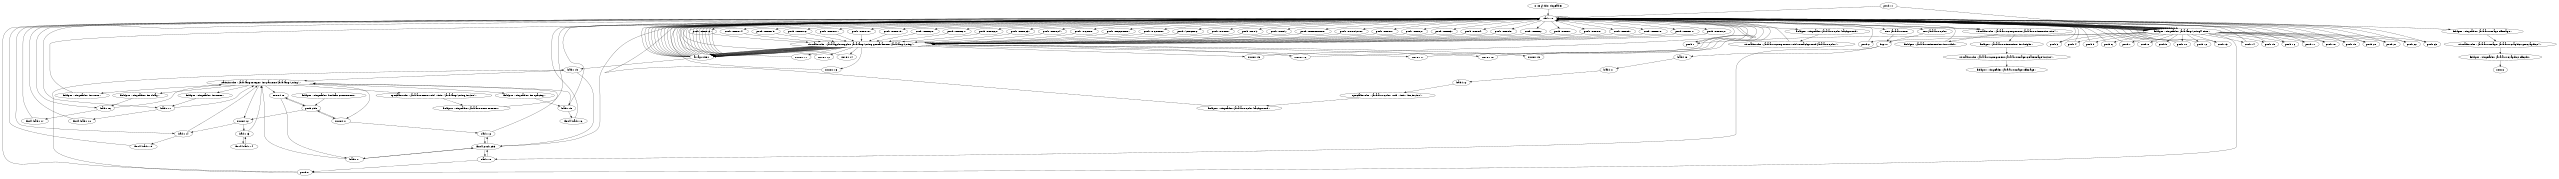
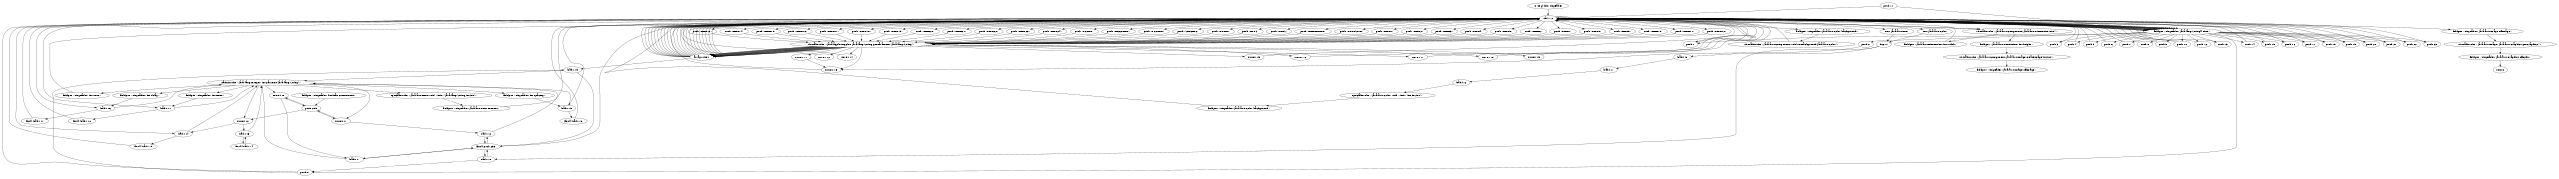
(1045, 21) -> (815, 63)
(1723, 21) -> (1352, 65)
